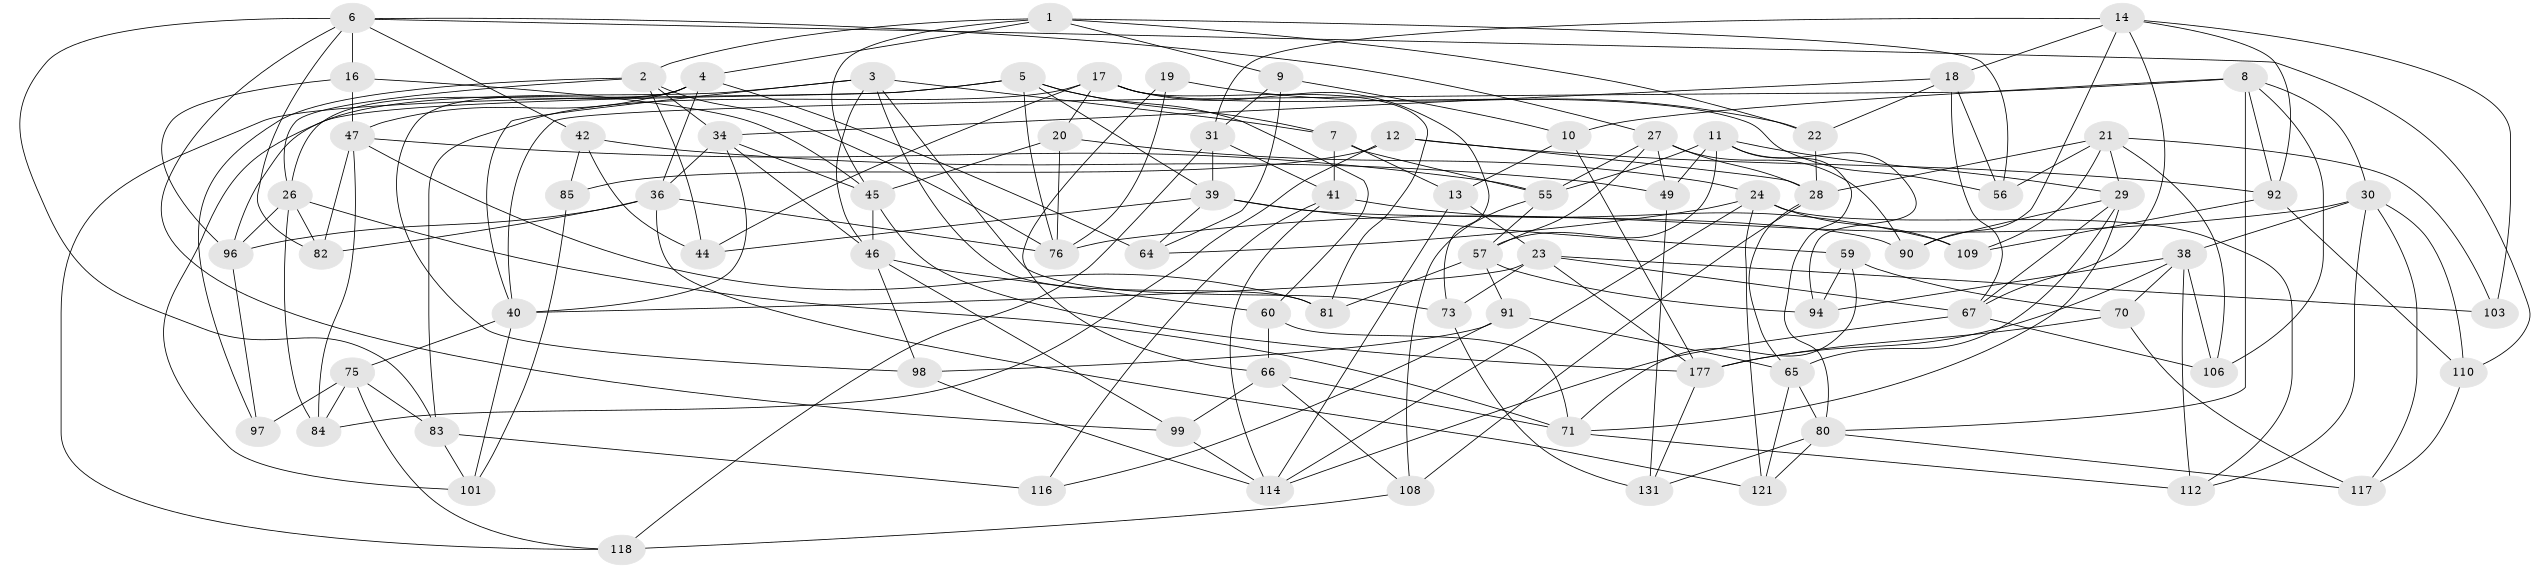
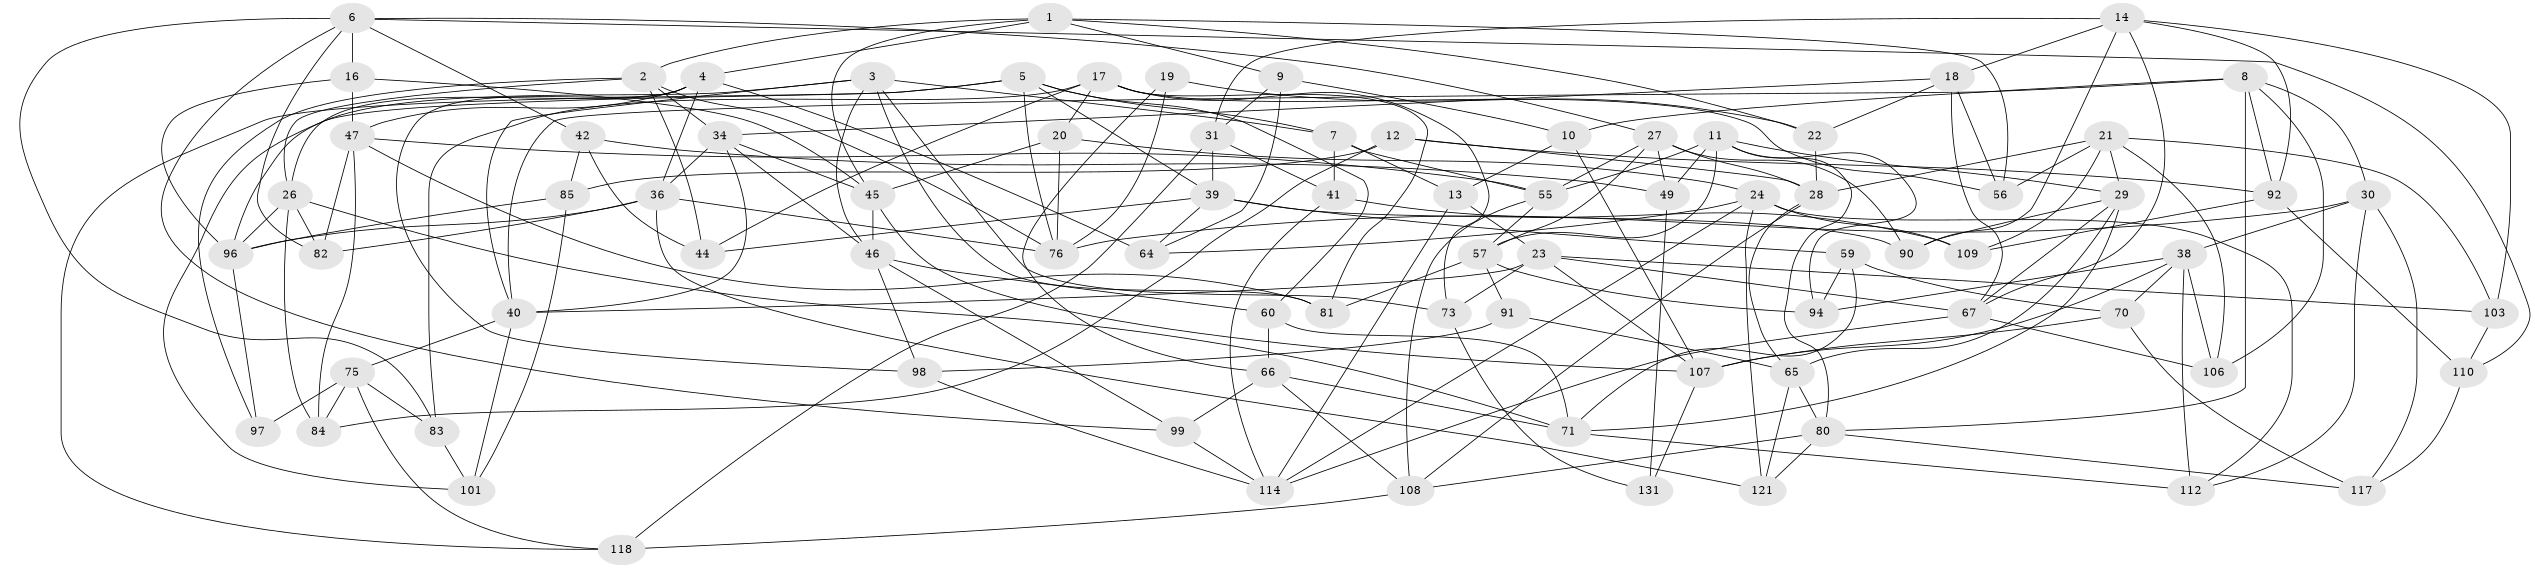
none -> (413, 219)
(2444, 270) -> (2479, 343)
(1700, 373) -> (1700, 373)
(1737, 461) -> (1636, 459)
(1042, 491) -> none
